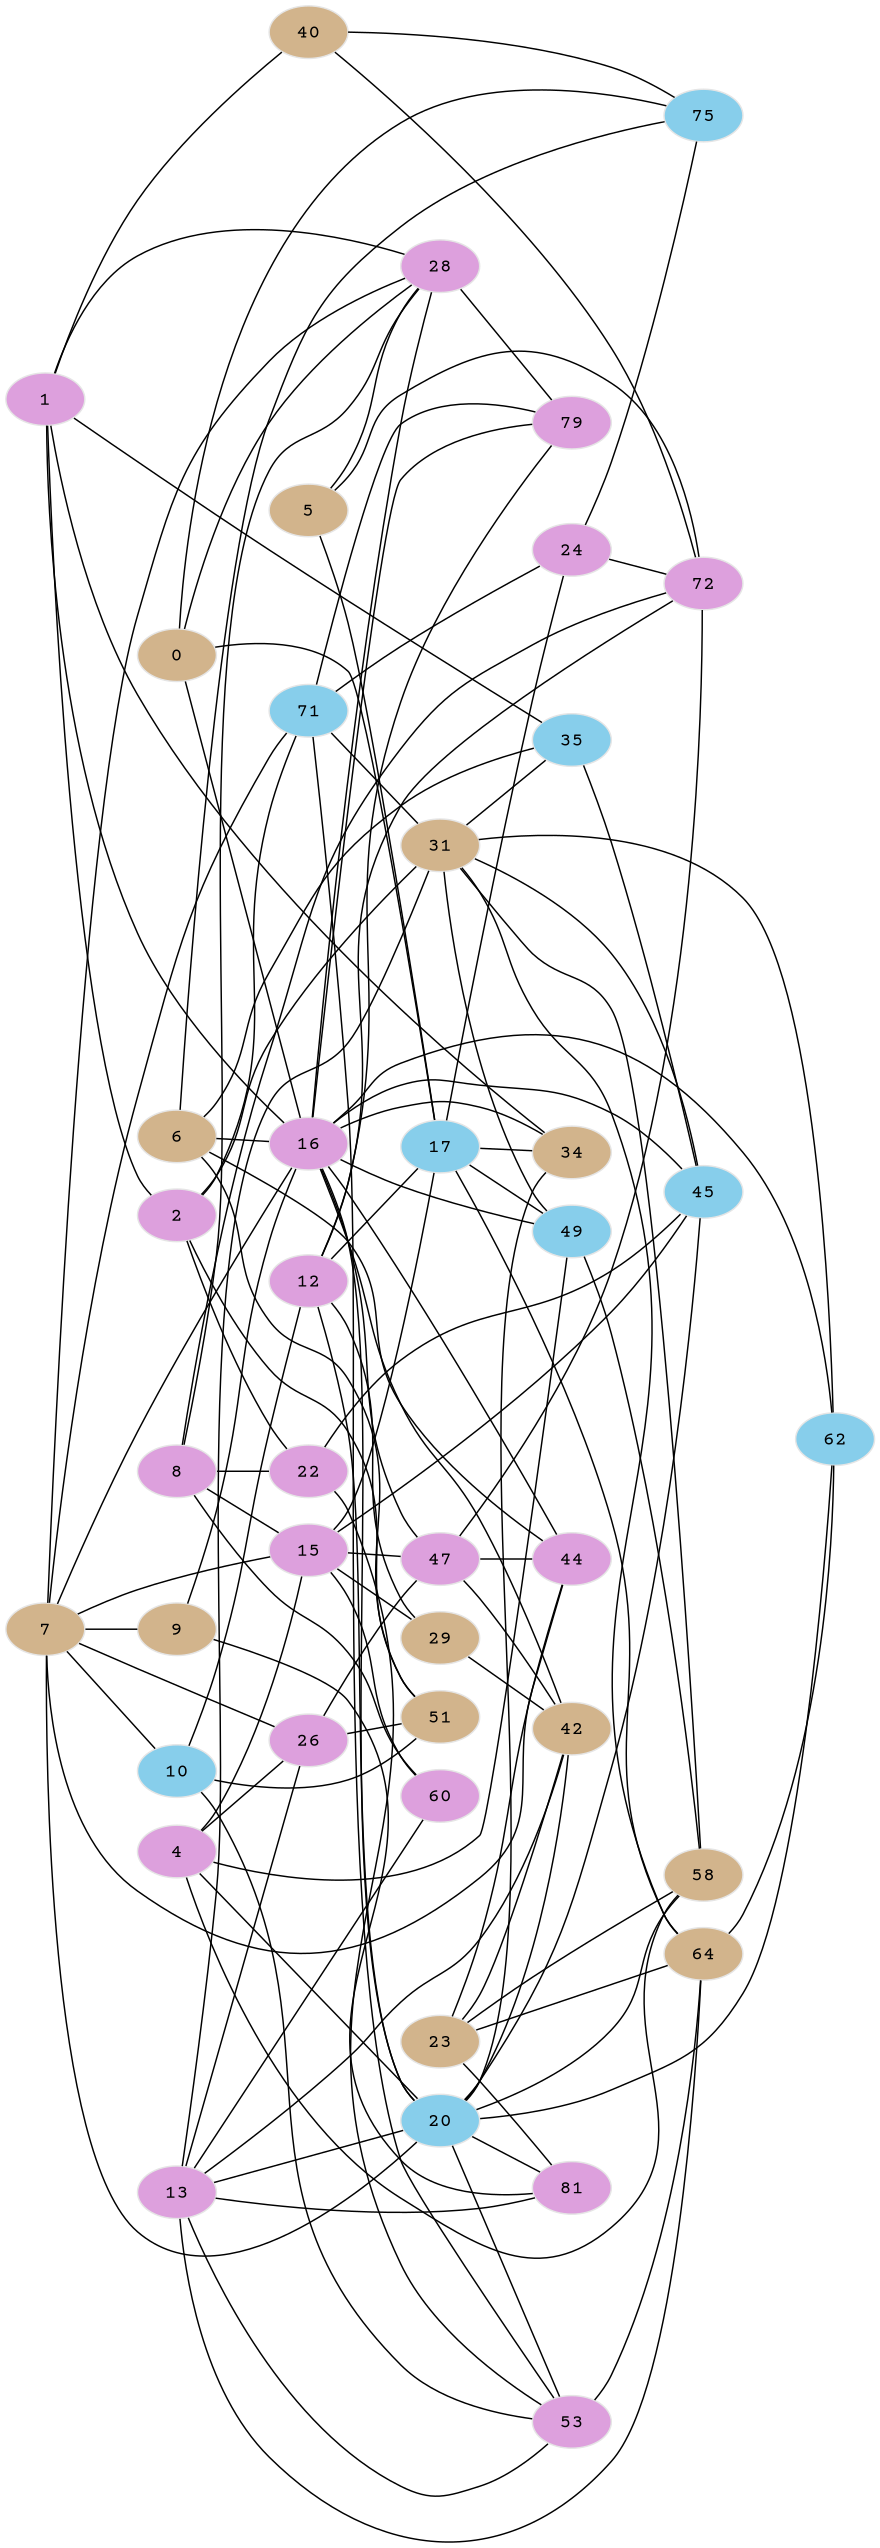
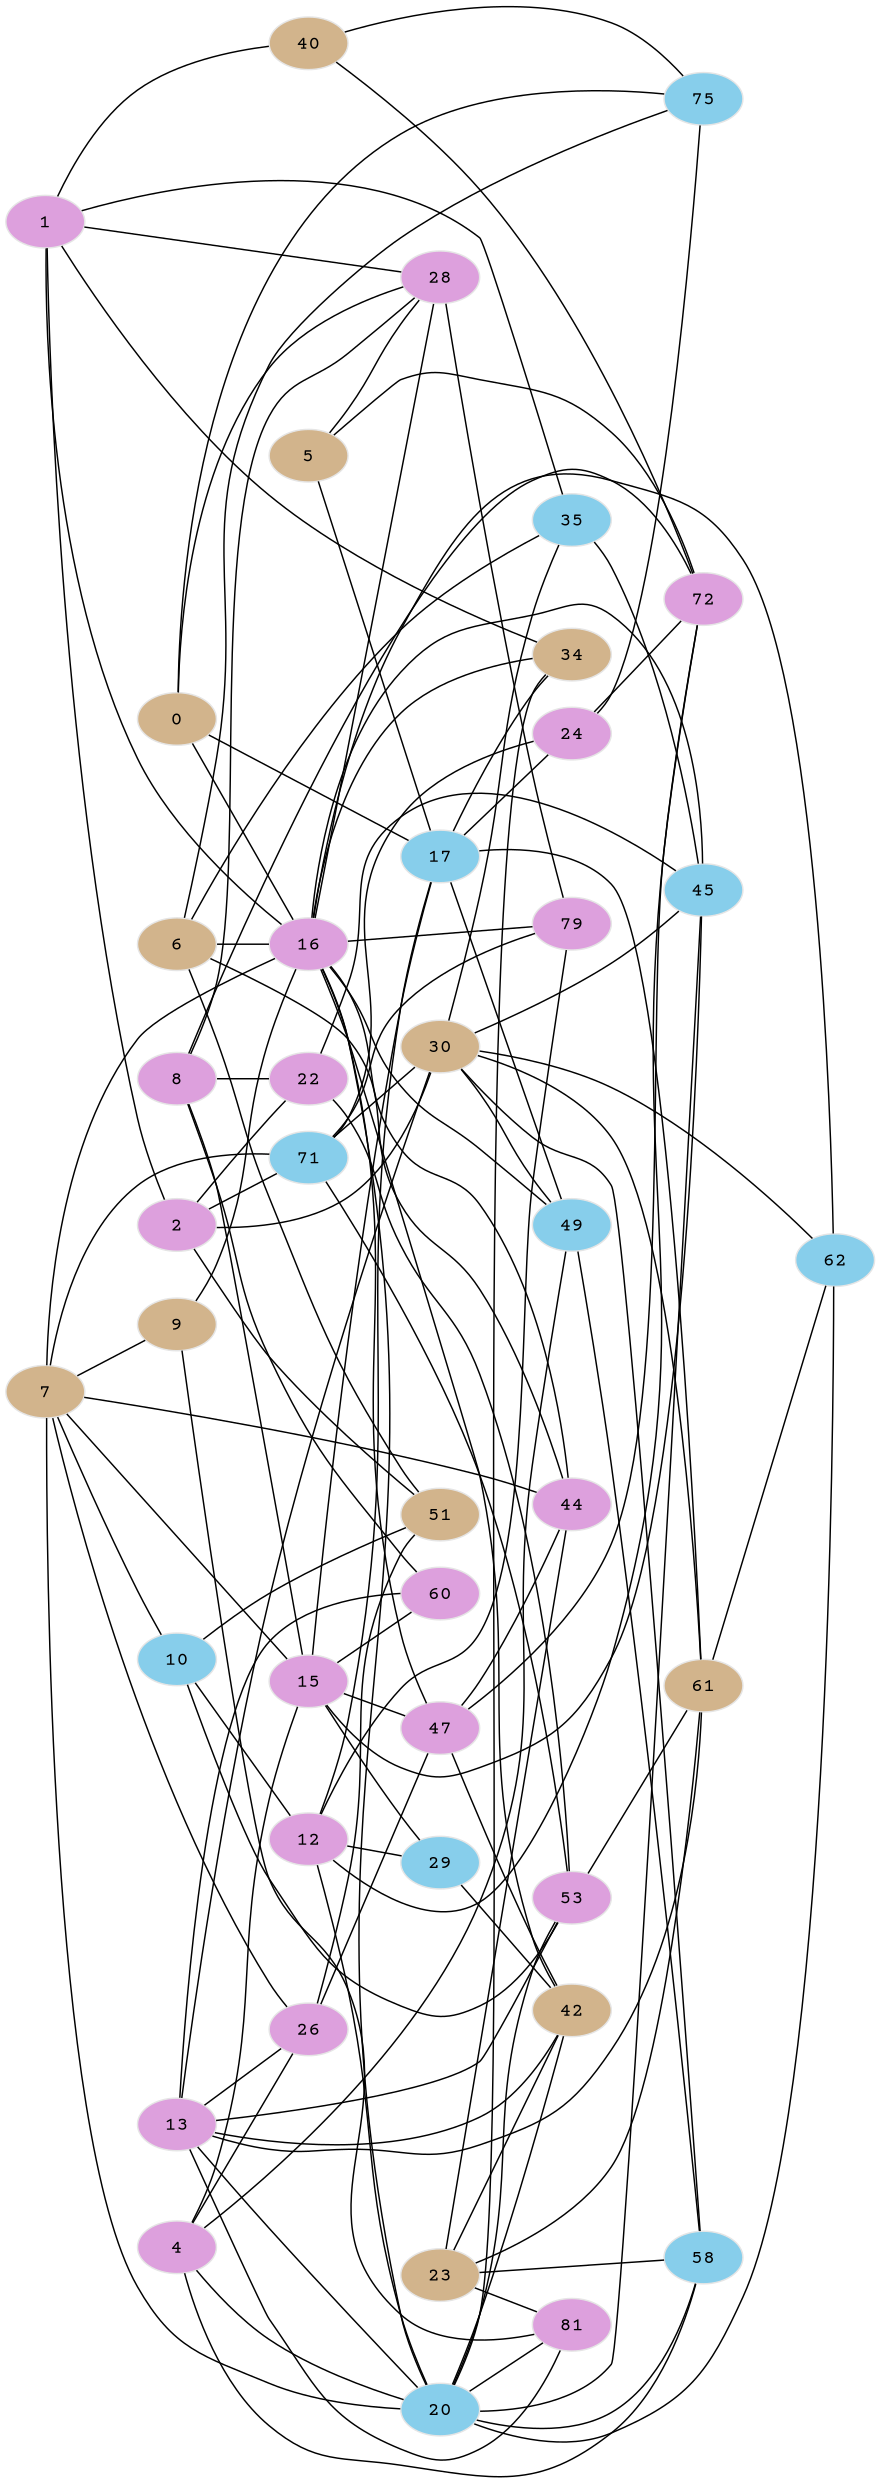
(440, 845) -> (440, 1047)
(95, 883) -> none
(440, 1638) -> (440, 1863)
(703, 1875) -> (703, 2258)
(703, 1954) -> (703, 1686)
